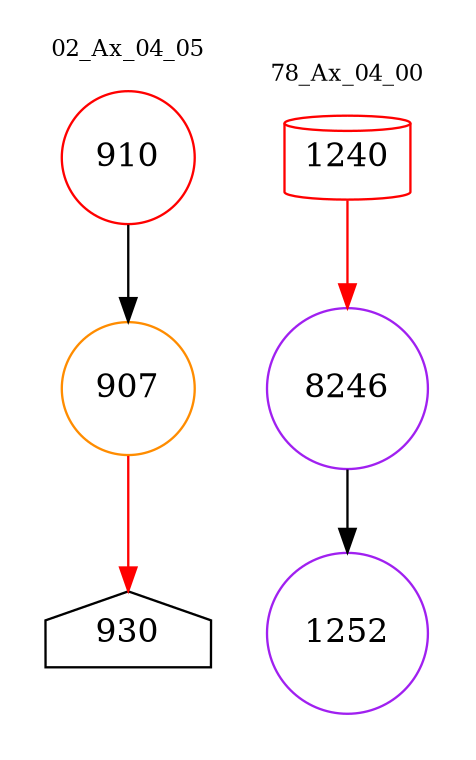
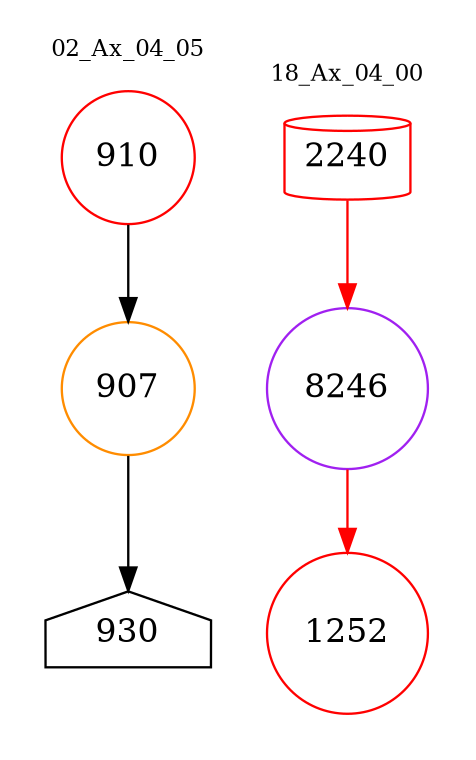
(347, 75) -> (347, 75)
(347, 158) -> (347, 158)
(347, 499) -> (347, 499)
(128, 512) -> (128, 512)
(347, 633) -> (347, 633)
